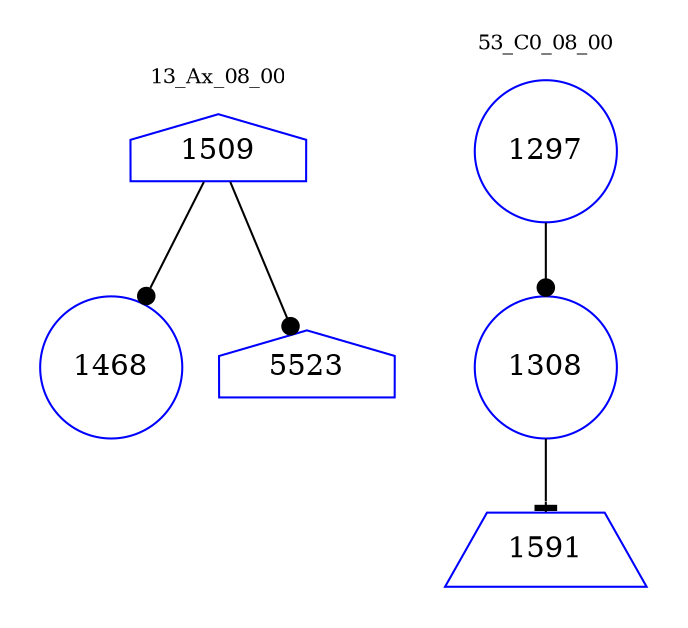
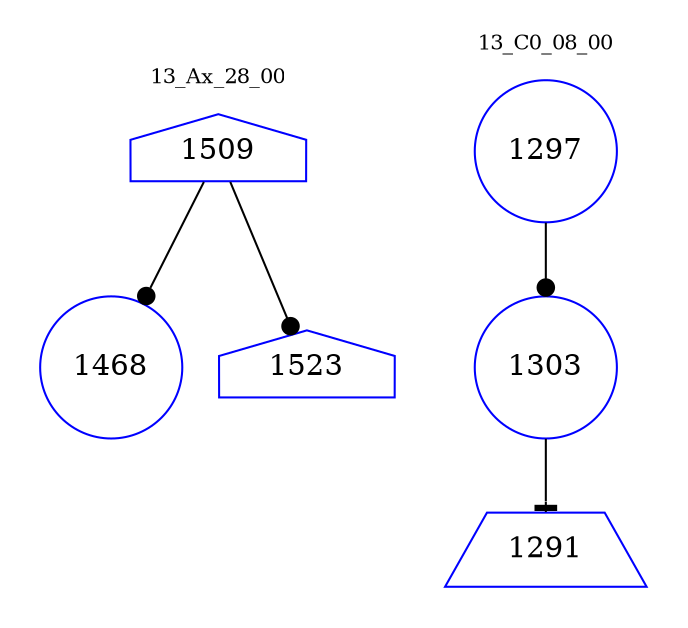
(546, 44) -> (546, 44)
(218, 78) -> (218, 78)
(307, 367) -> (307, 367)
(546, 367) -> (546, 367)
(546, 550) -> (546, 550)
